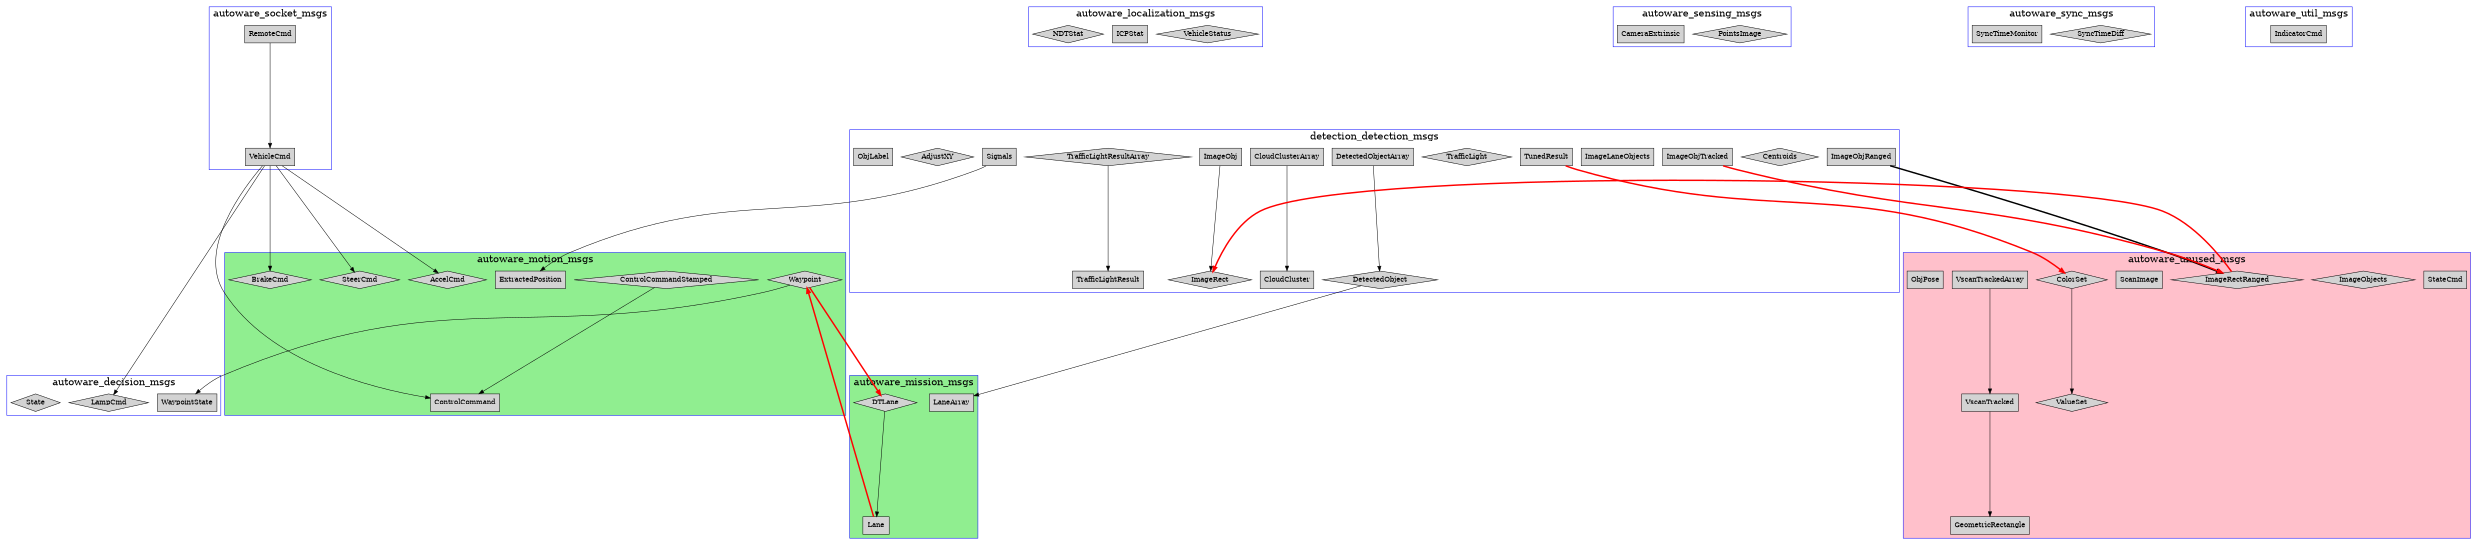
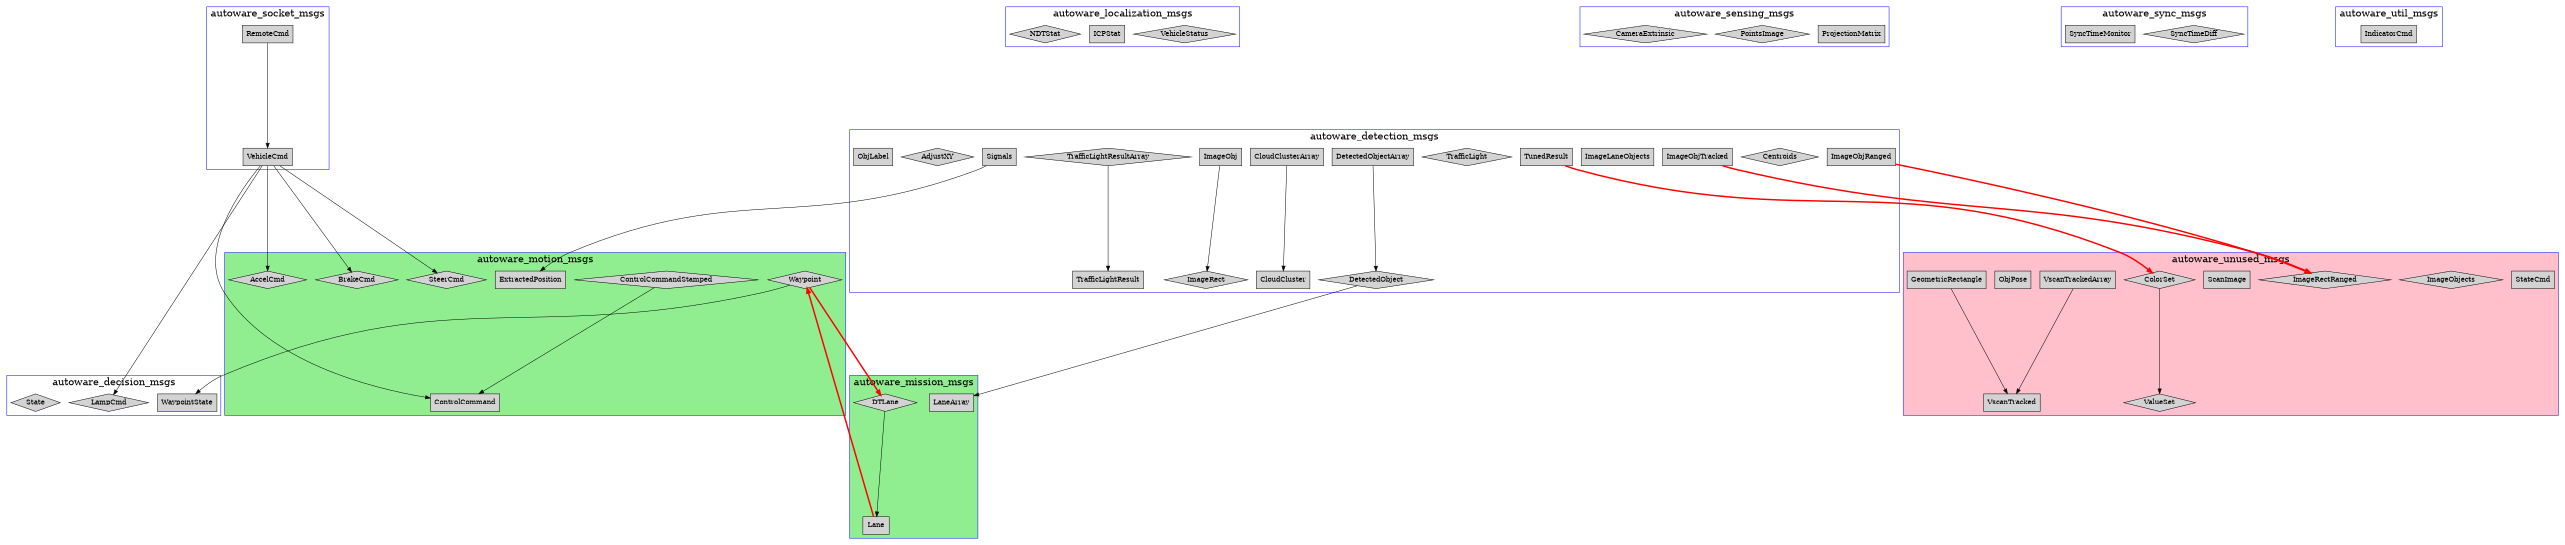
(1651, 34) -> (1645, 34)
none -> (1852, 34)
(1375, 137) -> (1375, 137)
(1721, 181) -> none
(2054, 216) -> (2102, 211)
(1990, 462) -> (1978, 339)
